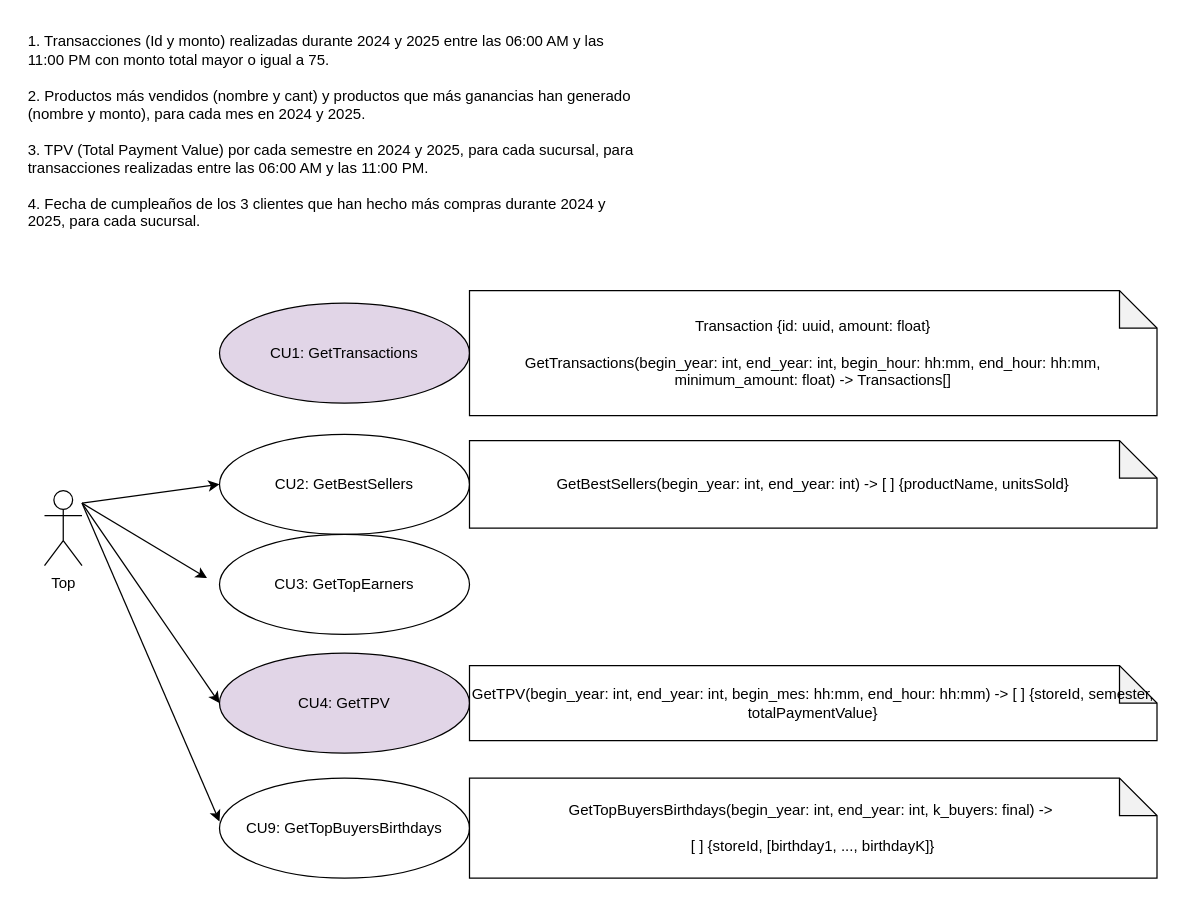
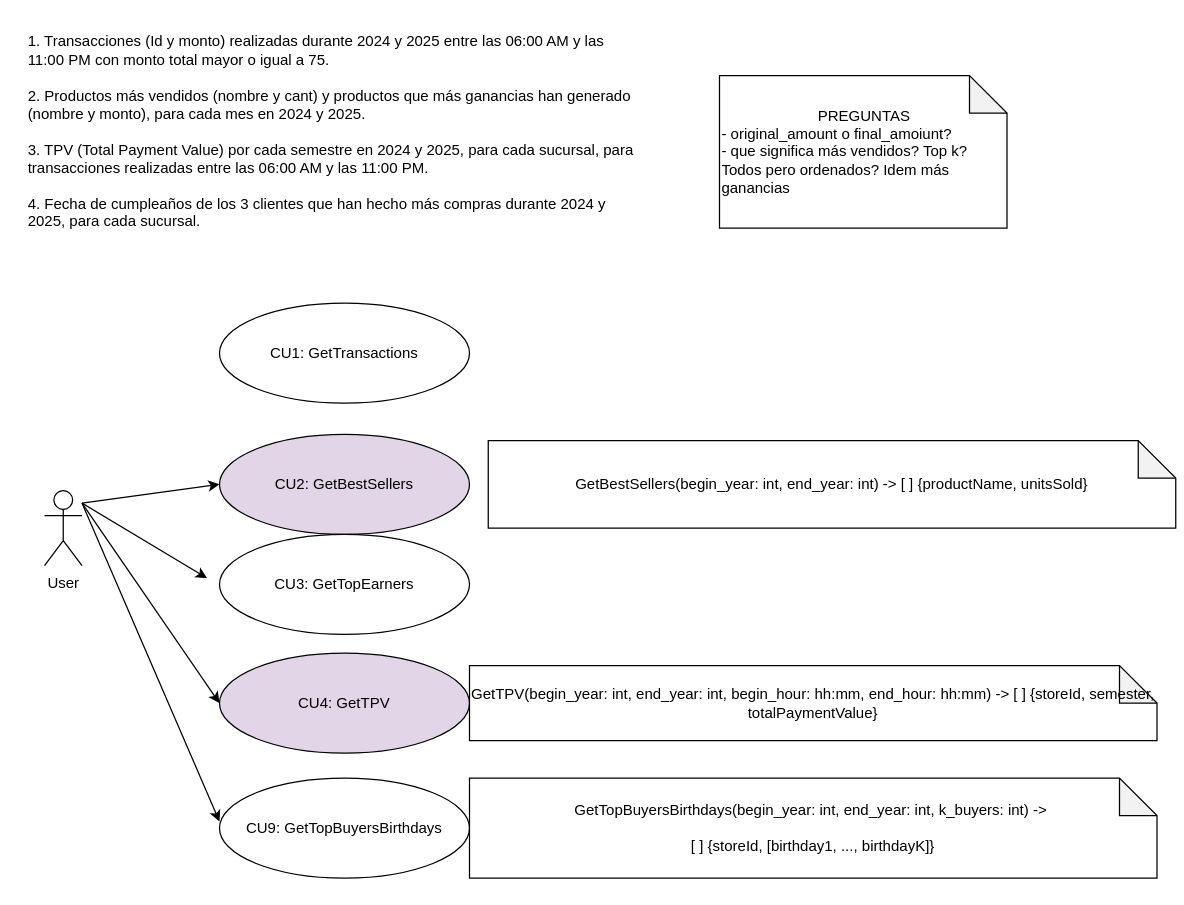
none -> (863, 152)
(344, 353) -> (344, 353)
(813, 353) -> none
(344, 484) -> (344, 484)
(813, 484) -> (832, 484)
(64, 583) -> (64, 583)
(813, 703) -> (813, 703)
(813, 828) -> (813, 828)
